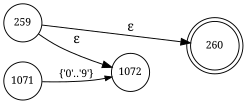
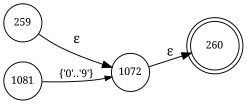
(111, 33) -> (166, 61)
(23, 81) -> (23, 81)
